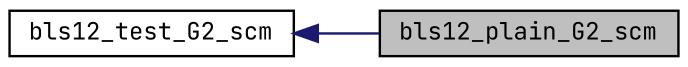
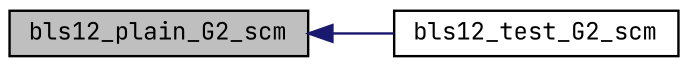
(349, 33) -> (363, 33)
